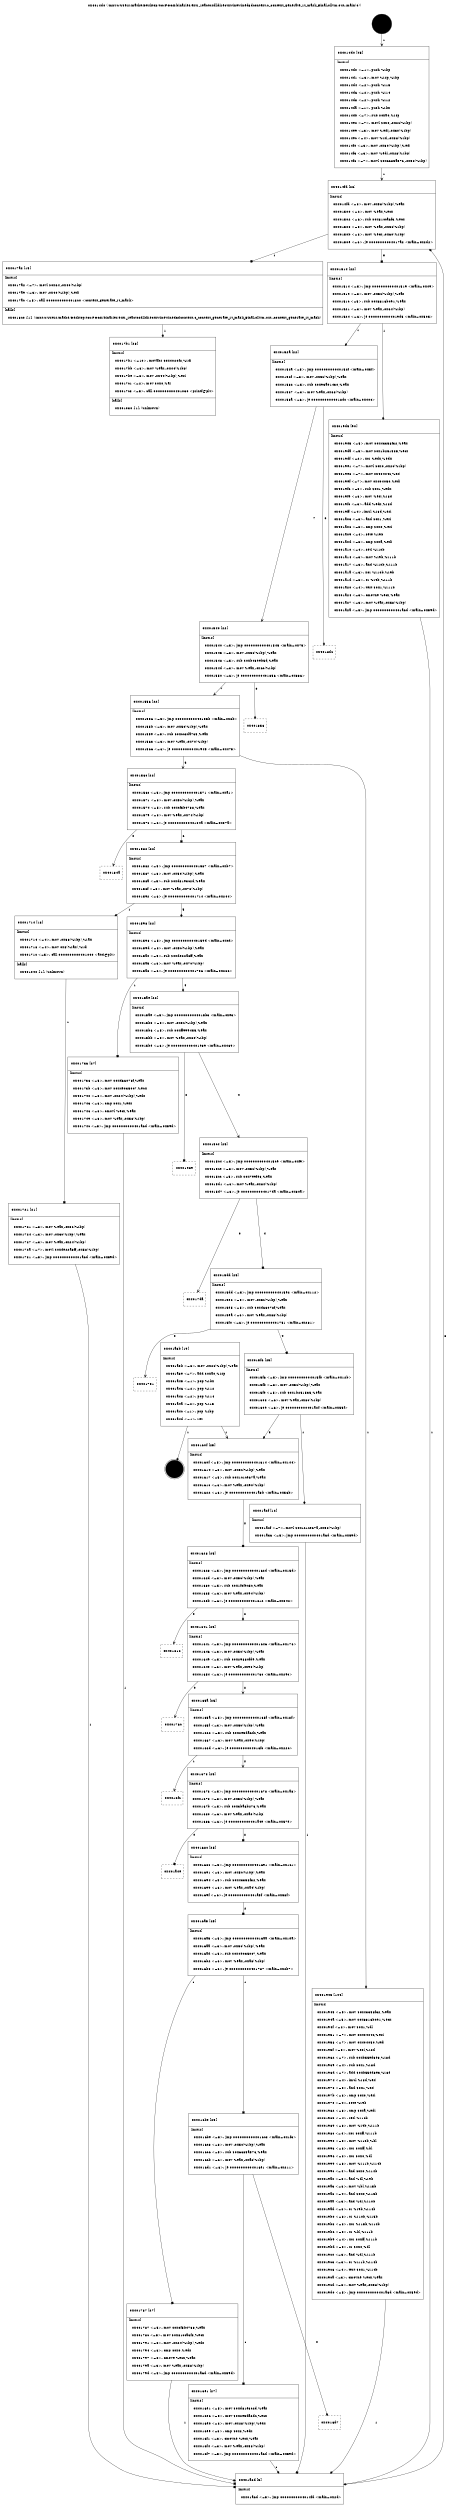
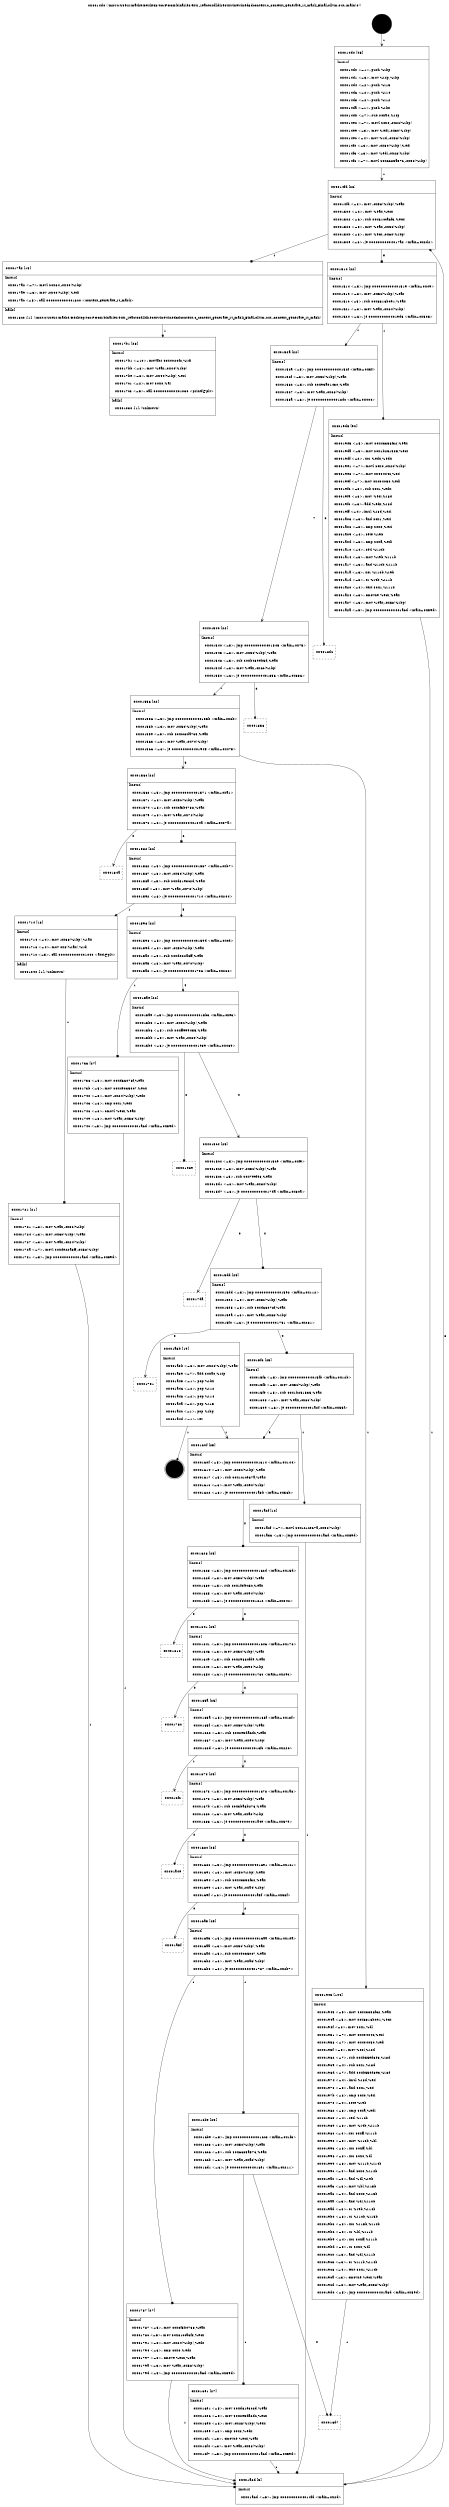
(184, 1844) -> (184, 1844)
none -> (173, 1945)
(373, 2391) -> (339, 2356)
